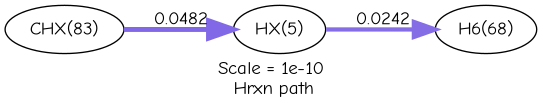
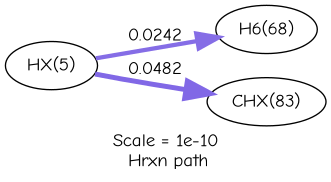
(166, 29) -> (140, 82)
